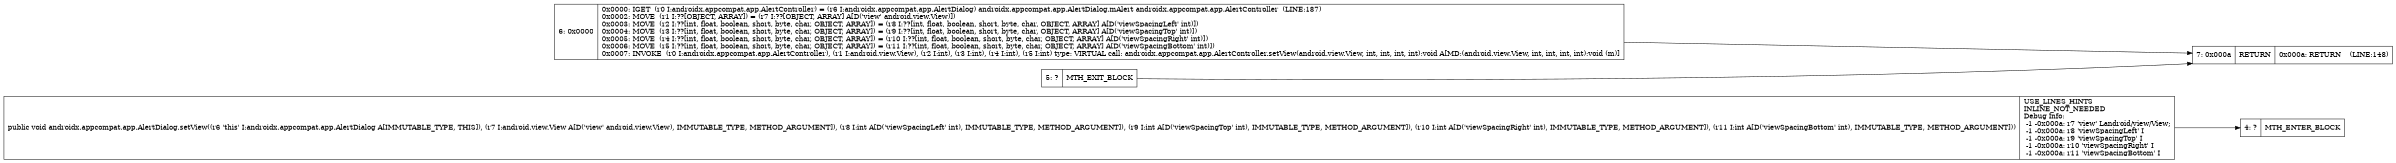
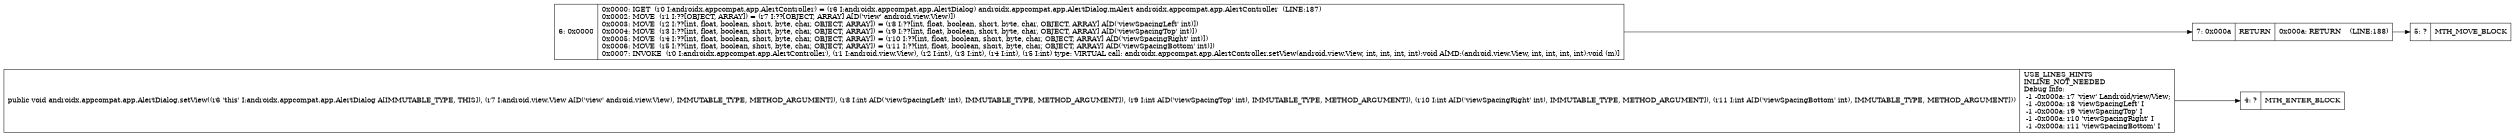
(2334, 55) -> (2334, 32)
(1100, 78) -> (2471, 32)
(1662, 78) -> (2399, 32)
